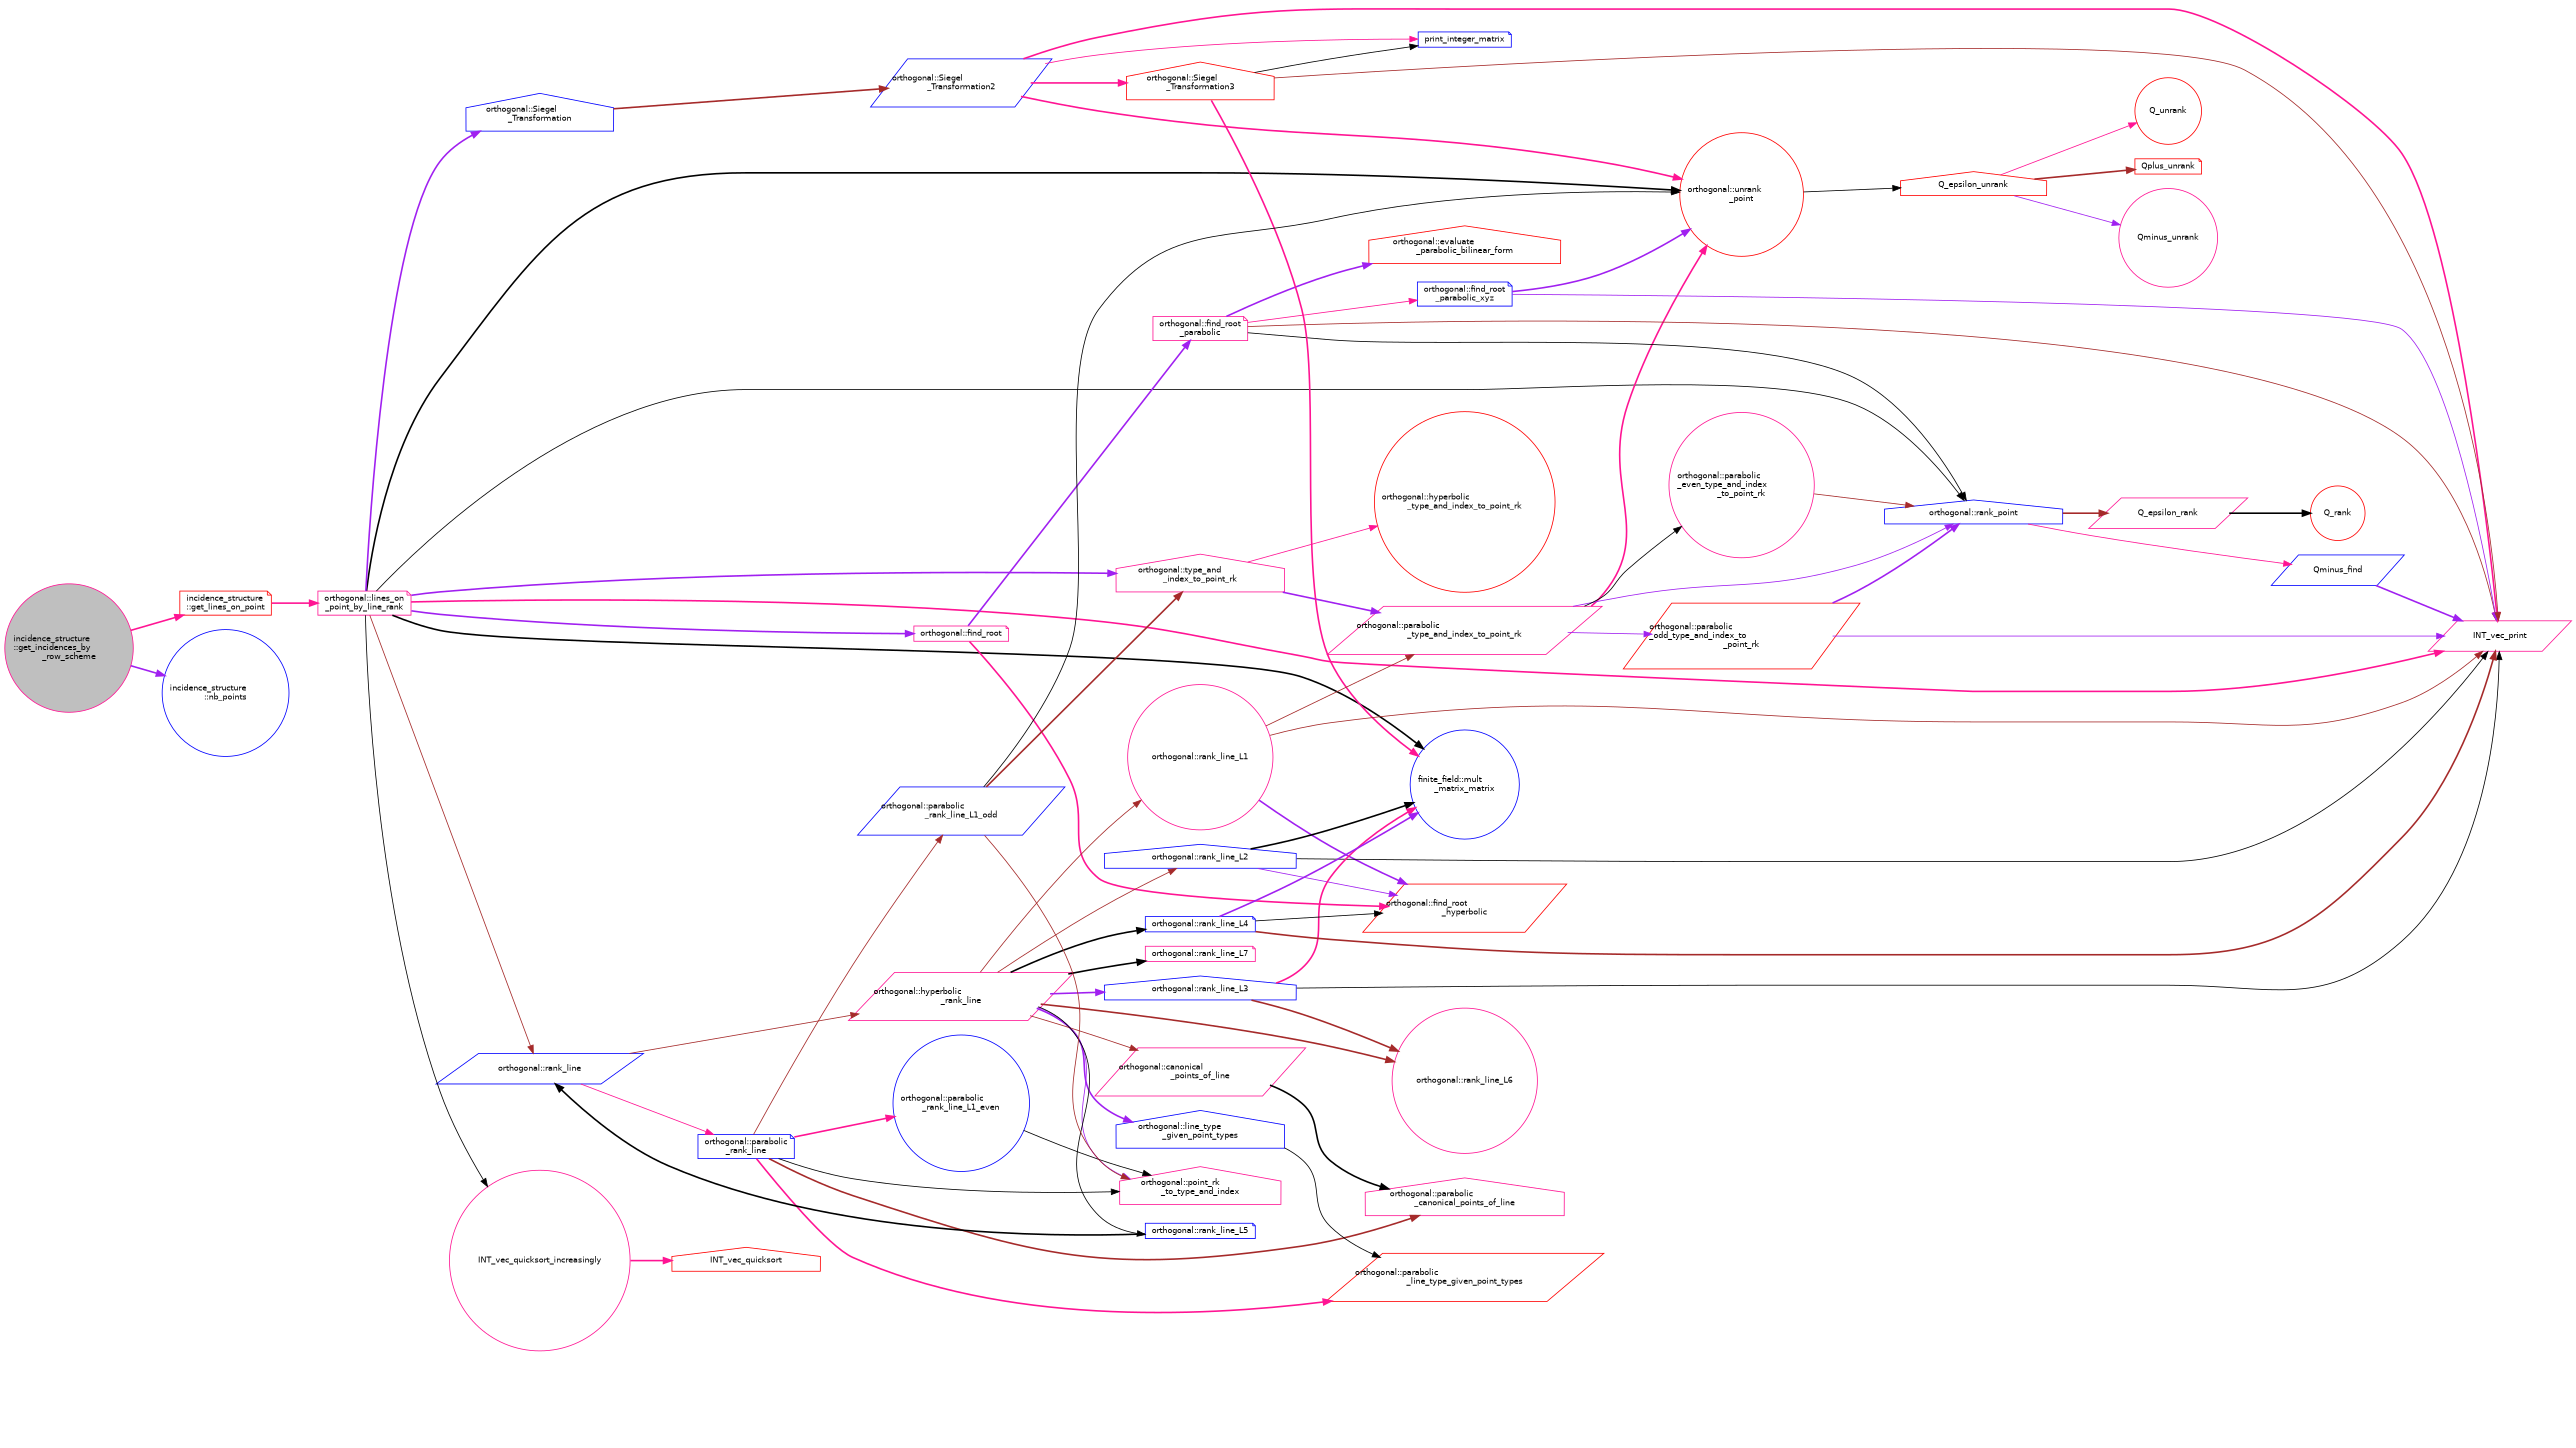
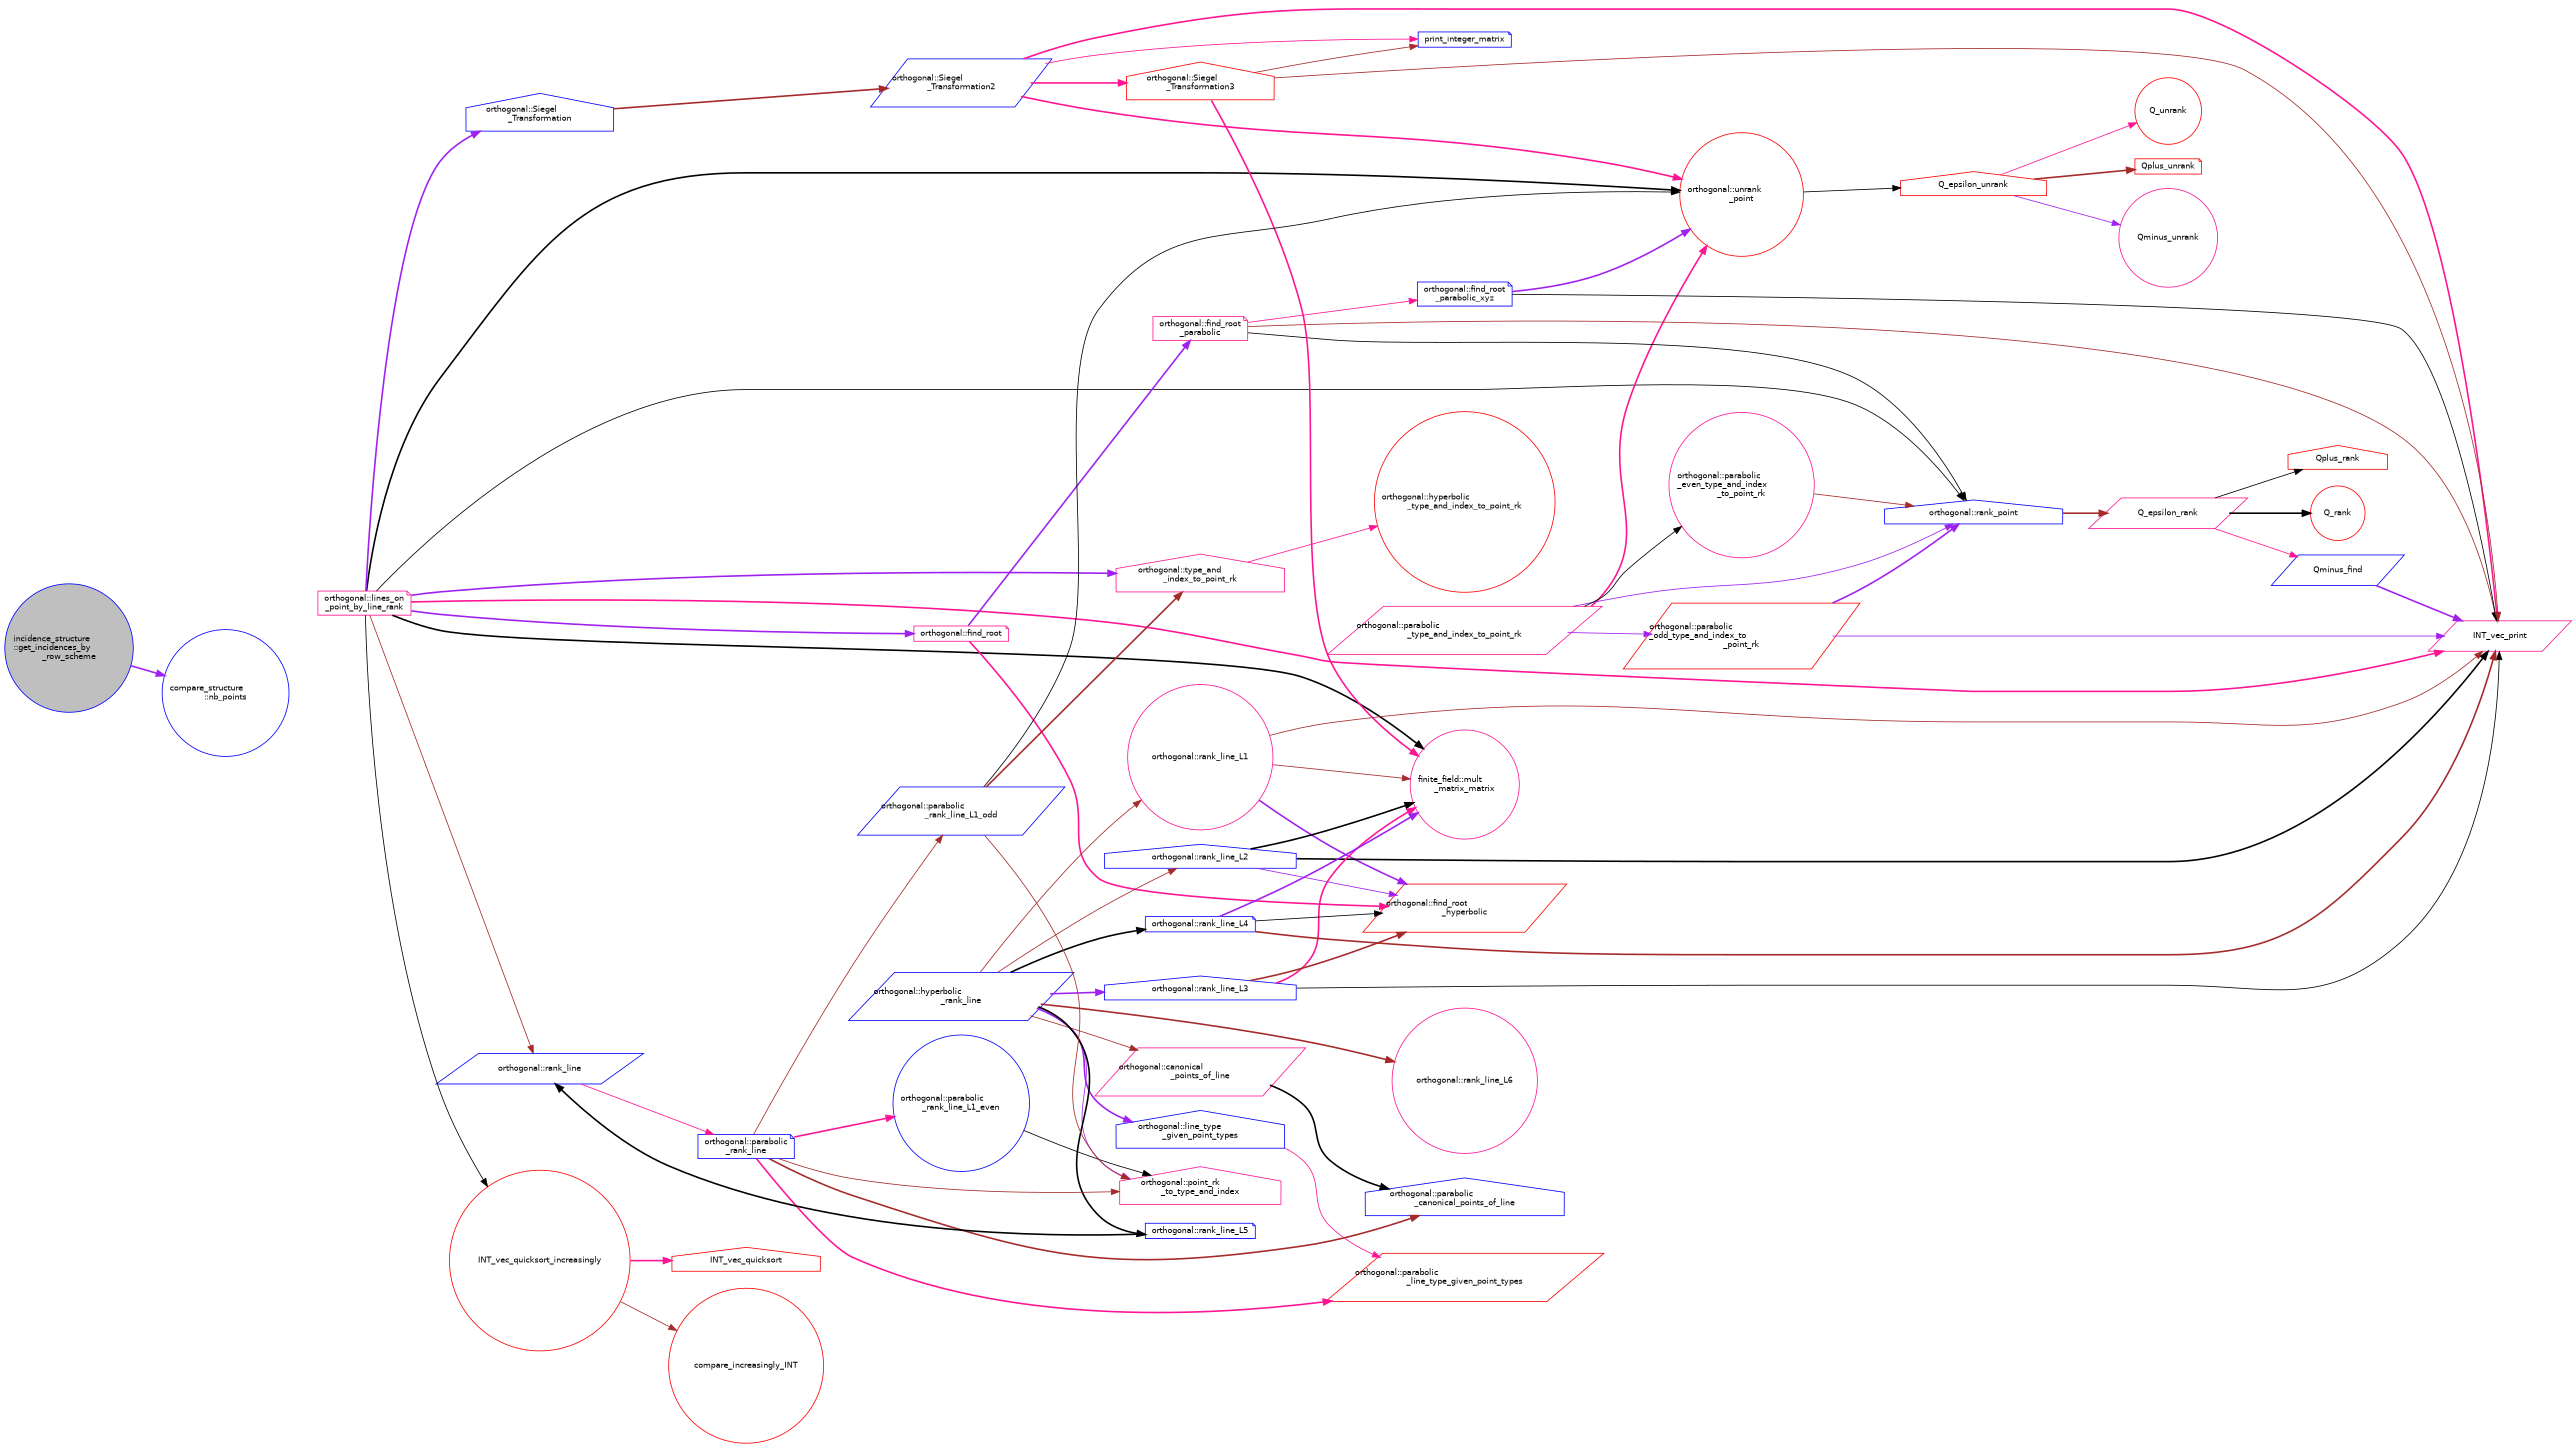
(1332, 59) -> (1332, 59)
(1465, 247) -> none
(2108, 305) -> (2108, 305)
none -> (2338, 459)
(2156, 546) -> (2252, 541)
(1327, 602) -> none
(226, 603) -> none
(69, 648) -> (69, 648)
(226, 693) -> (226, 693)
(1329, 695) -> (1338, 771)
(1465, 785) -> (1465, 785)
(1926, 862) -> (1926, 862)
(1200, 954) -> none
(961, 996) -> (961, 996)
(1322, 1021) -> (1325, 961)
(740, 1034) -> none
(1078, 1145) -> (1078, 1145)
(943, 1189) -> (943, 1189)
(1465, 1199) -> (1465, 1199)
(1319, 1208) -> (1319, 1208)
(540, 1261) -> (540, 1261)
none -> (746, 1366)
